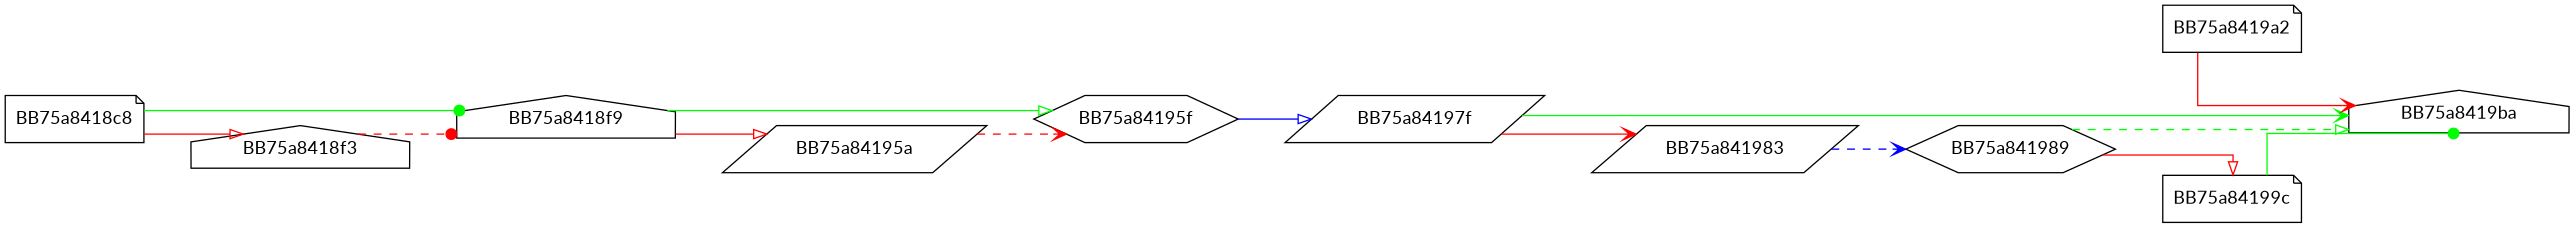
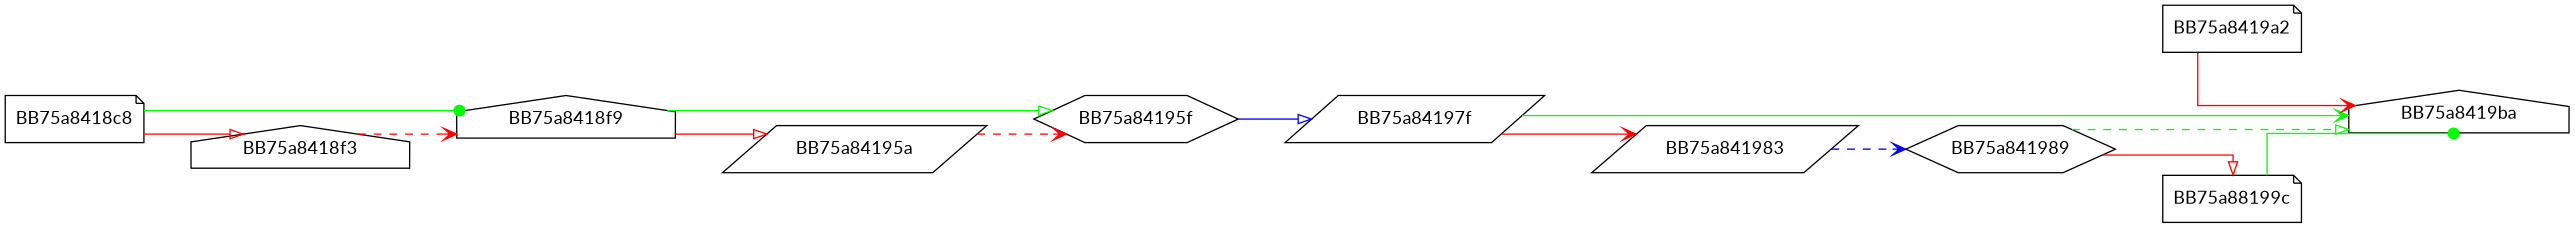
(402, 134) -> (401, 134)
(2232, 199) -> (2232, 199)
